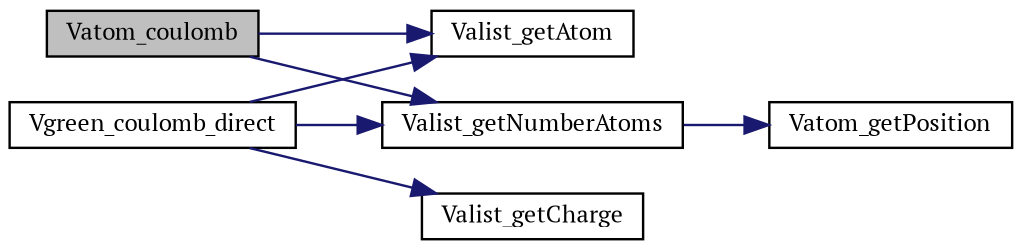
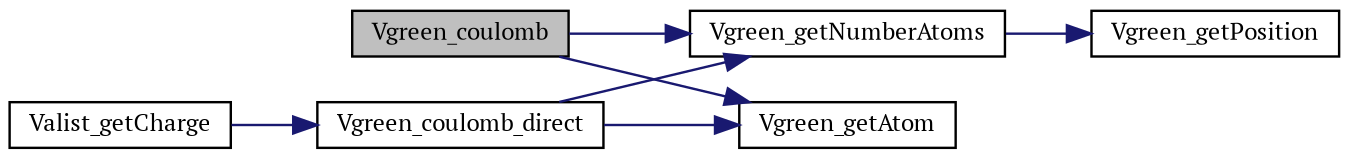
(153, 34) -> (460, 34)
(533, 34) -> (847, 125)
(533, 125) -> (847, 34)
(891, 125) -> (1215, 34)
(331, 168) -> (262, 125)
